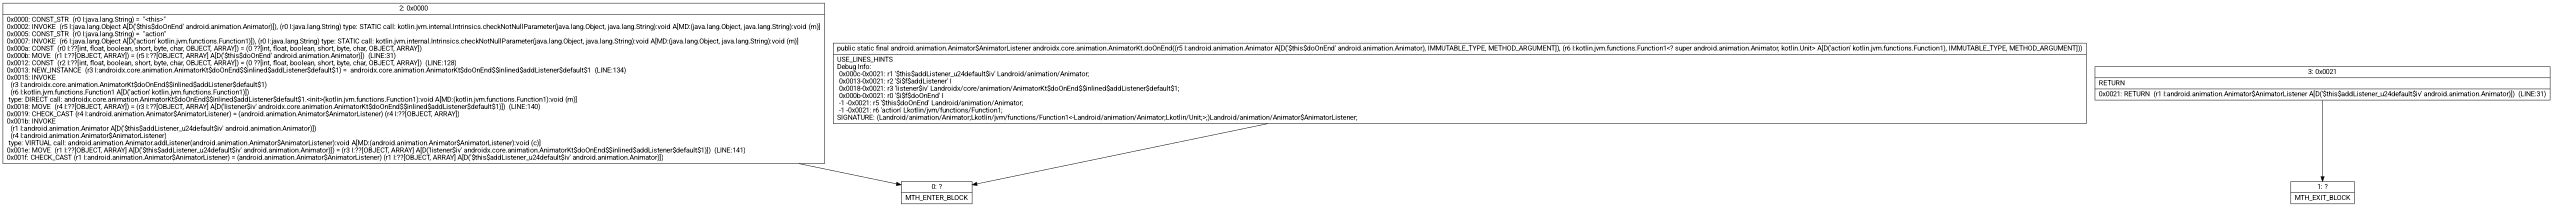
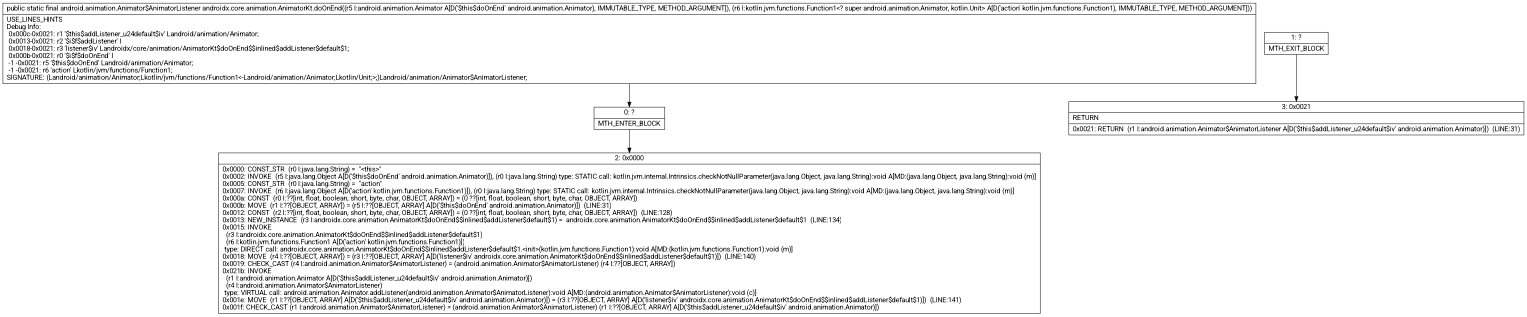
(33, 121) -> (249, 271)
(2323, 138) -> (1296, 76)
(848, 174) -> (629, 139)
